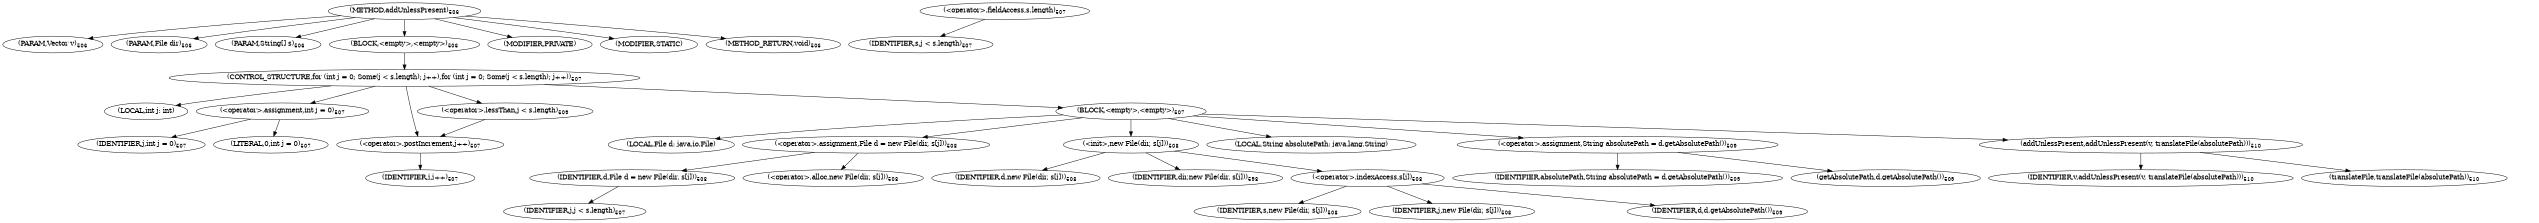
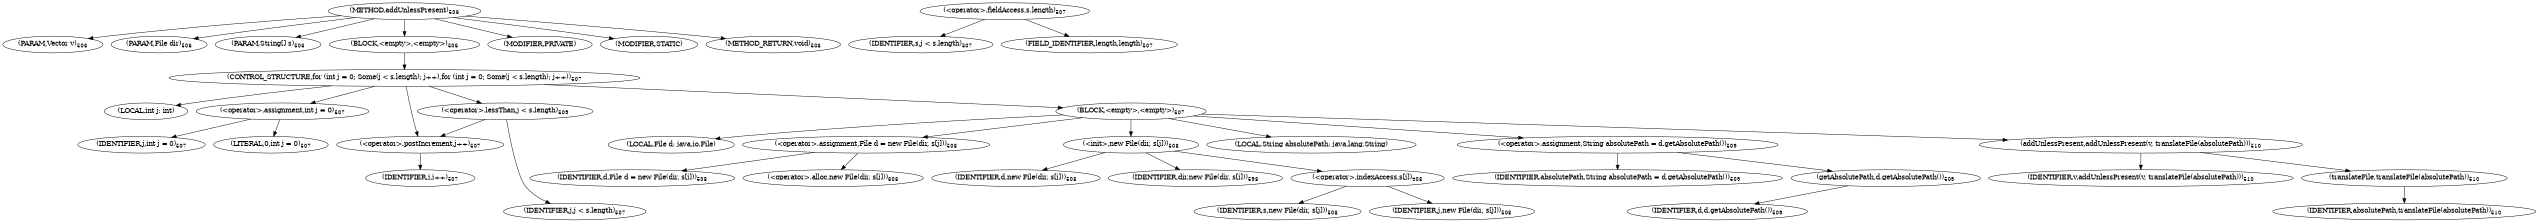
none -> (1089, 45)
(893, 177) -> (893, 177)
(1417, 177) -> (1417, 177)
(606, 194) -> (517, 166)
(1536, 195) -> (1804, 194)
none -> (2404, 212)
